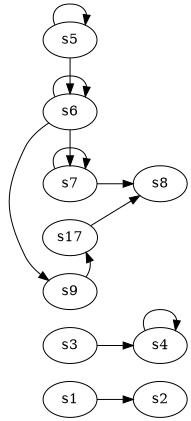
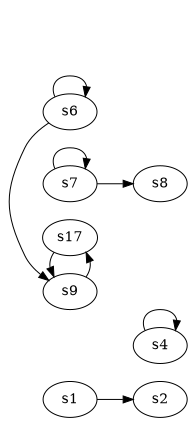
(70, 40) -> none
(70, 142) -> none
(111, 213) -> (51, 259)
(70, 346) -> none
